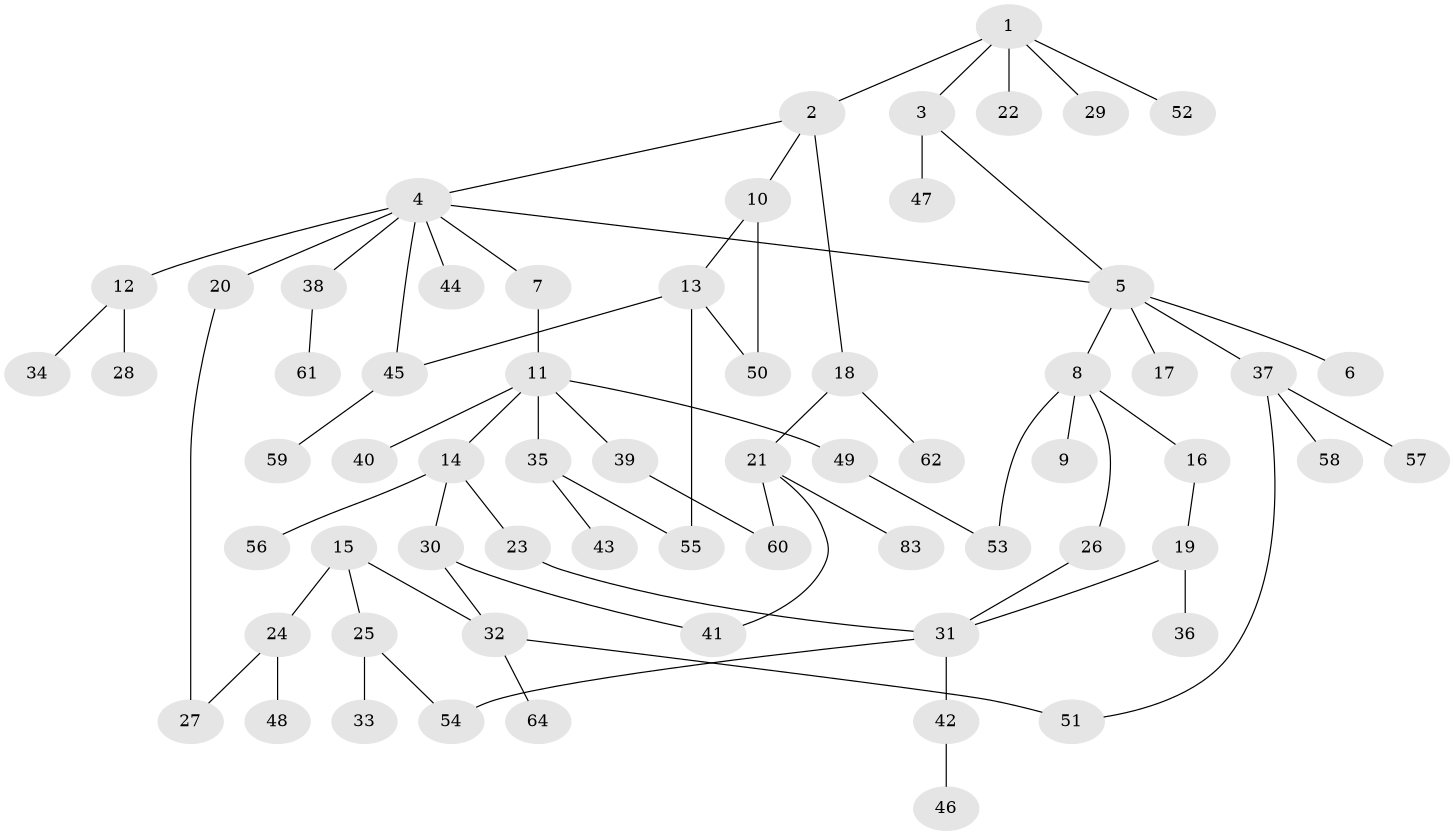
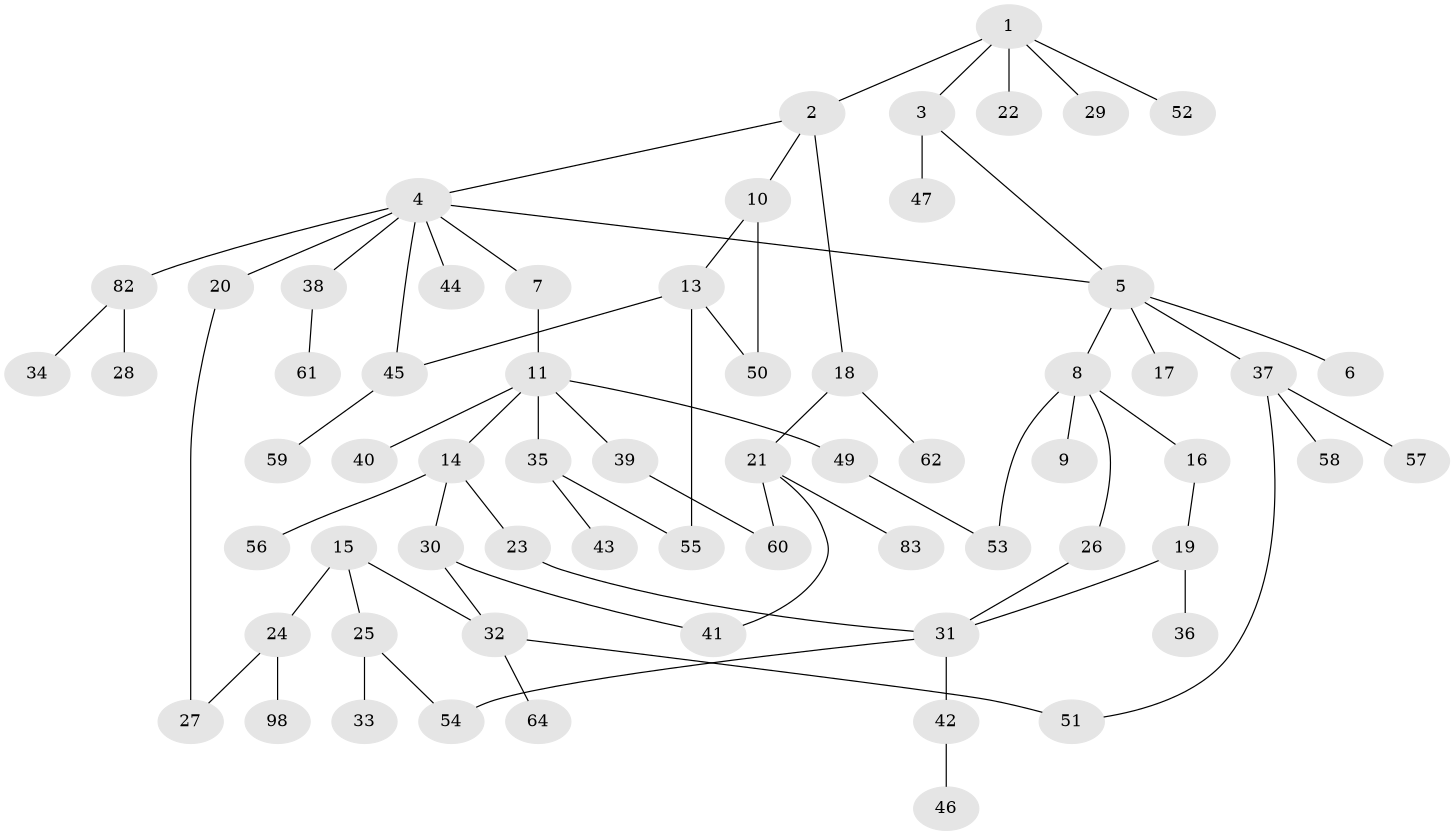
(124, 287) -> (124, 287)
(278, 722) -> (278, 722)
